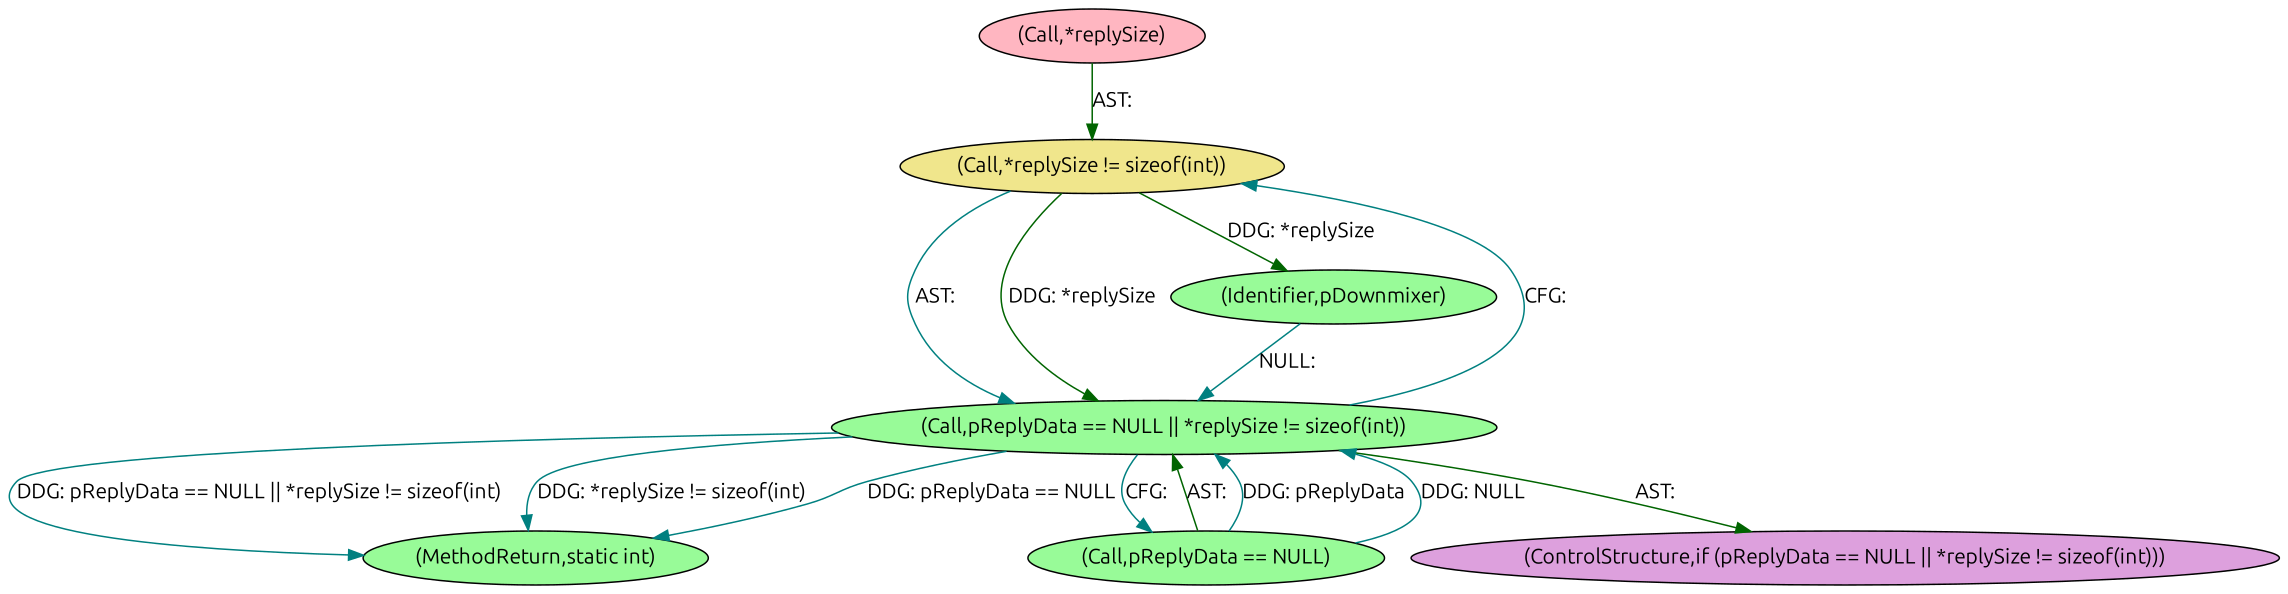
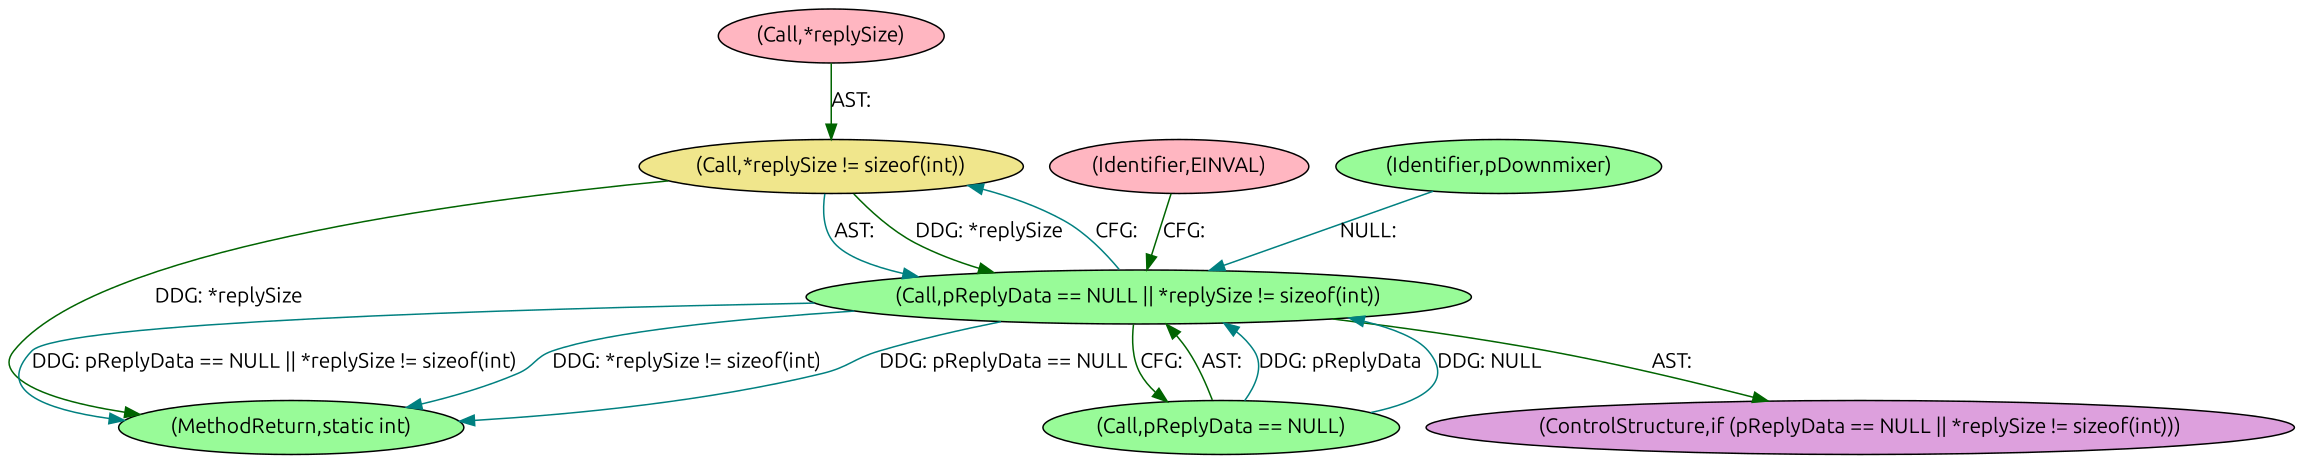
none -> (1179, 166)
(1206, 228) -> (258, 244)
(1122, 490) -> (1135, 361)
